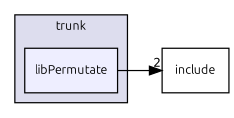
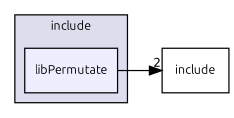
(71, 27) -> (71, 27)
